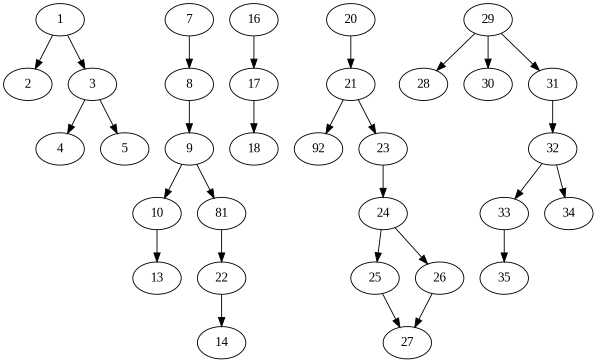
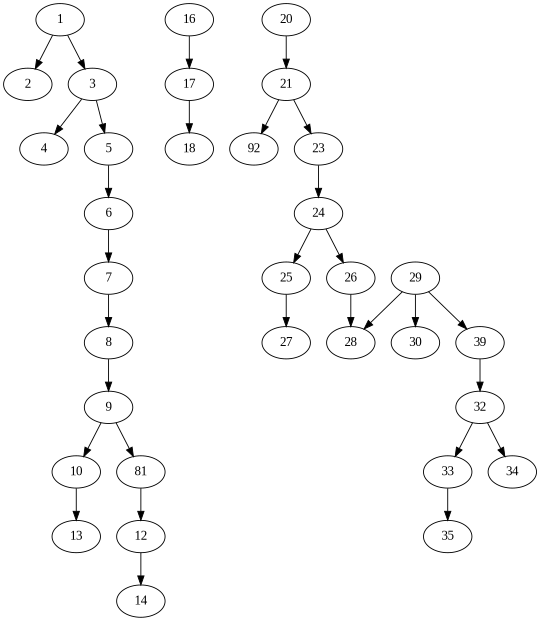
(553, 84) -> (480, 343)
none -> (109, 214)
(222, 278) -> (141, 537)
(426, 306) -> (351, 306)
